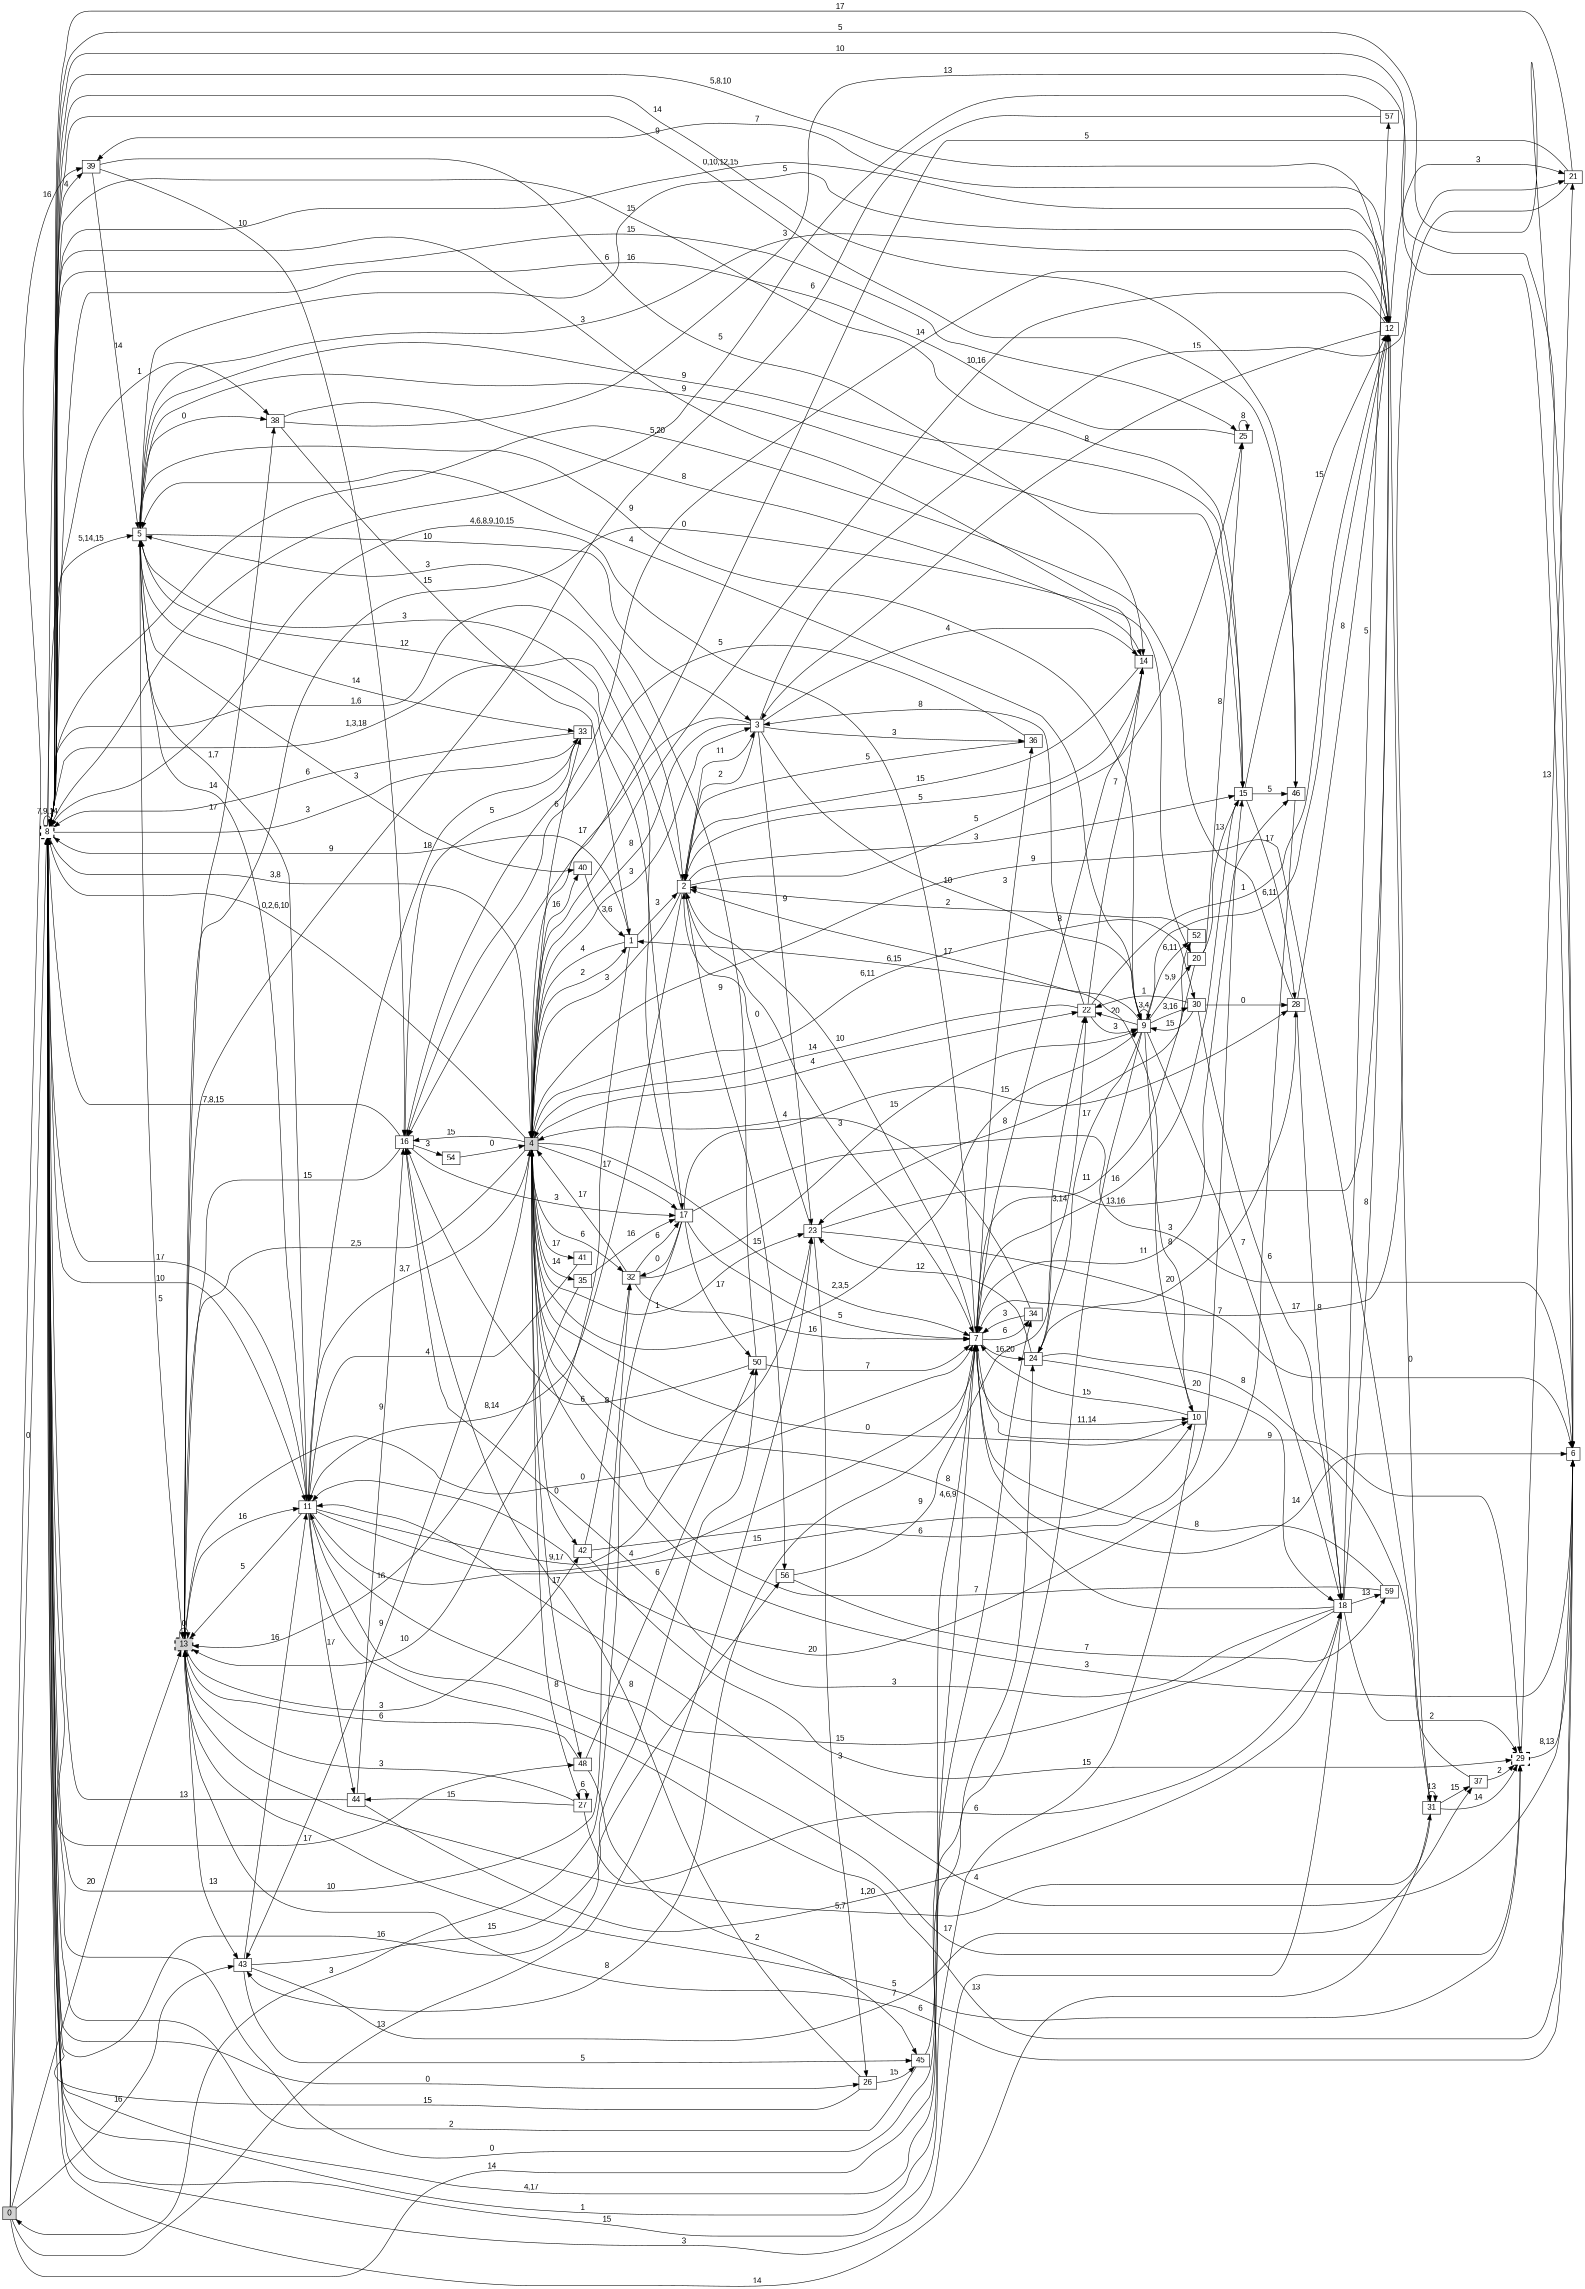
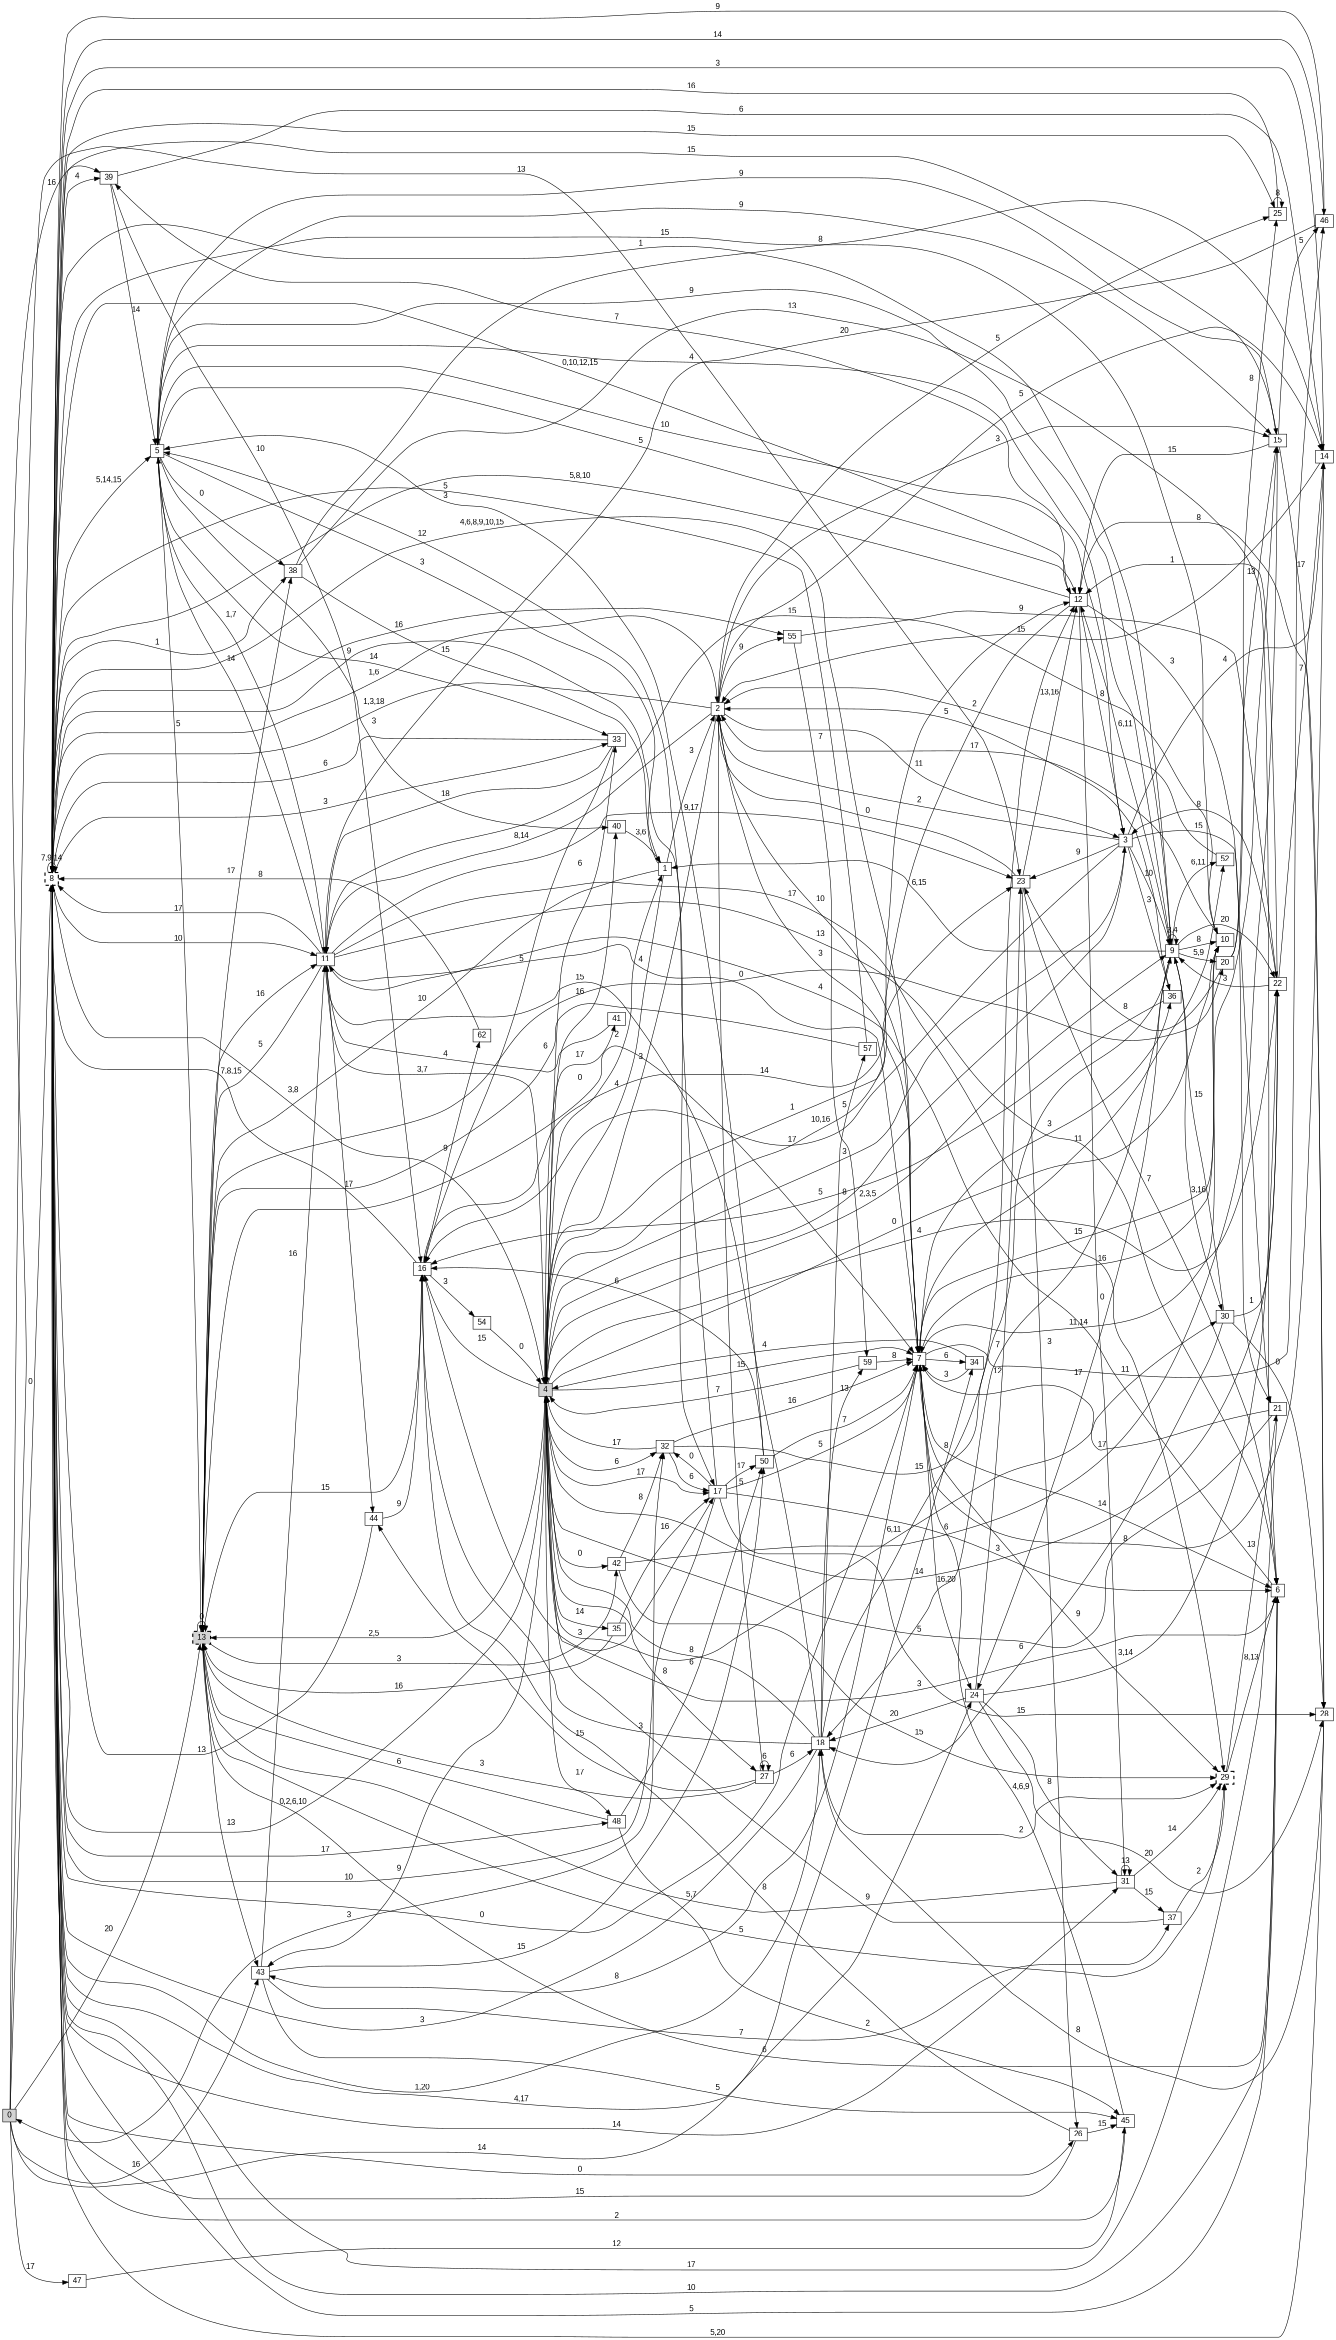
(691, 284) -> none
none -> (482, 1036)
none -> (726, 1241)
(785, 1576) -> (792, 637)
(891, 1892) -> (70, 1962)
none -> (77, 2281)
